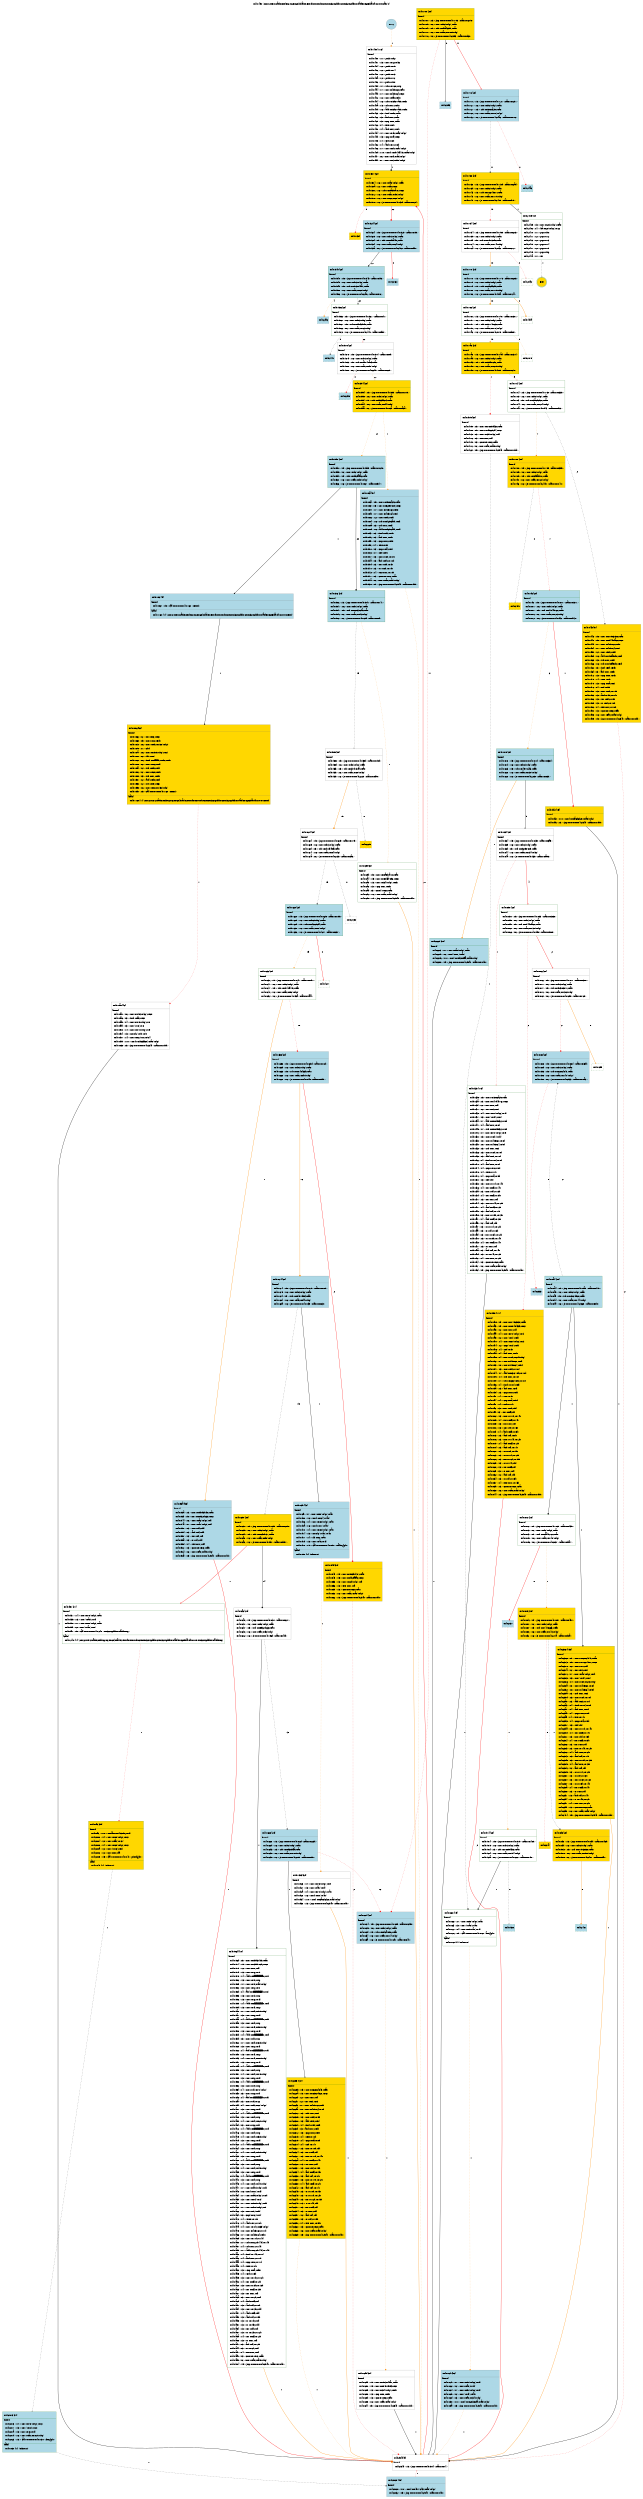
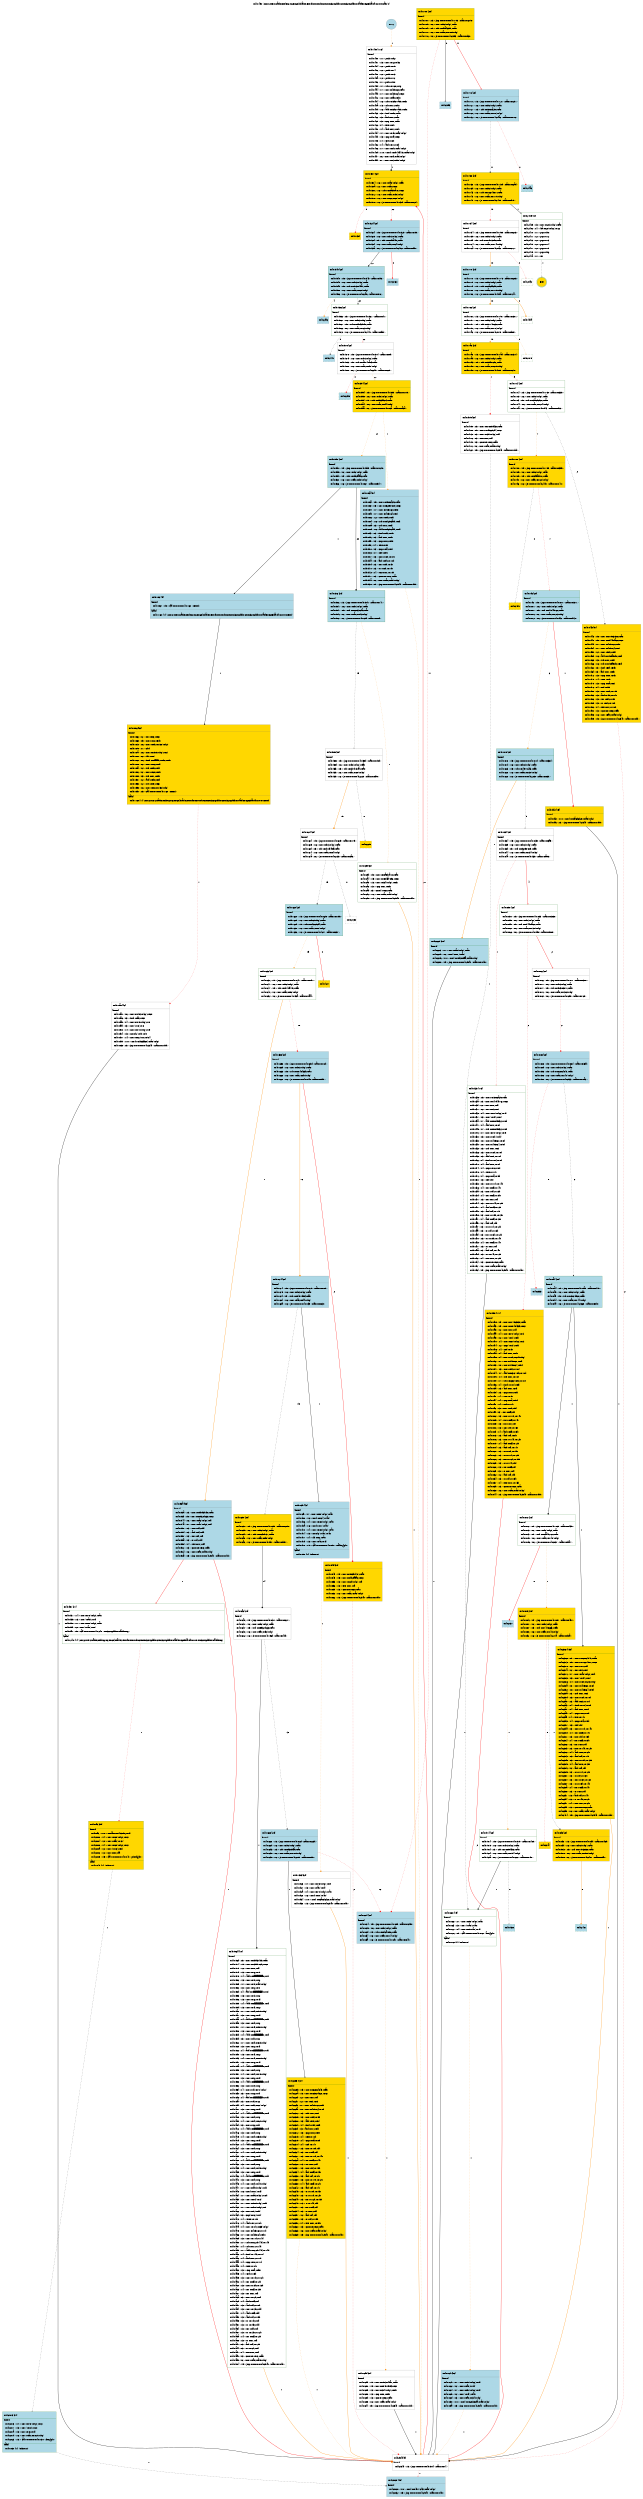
(391, 213) -> (391, 213)
(525, 804) -> (525, 804)
(324, 984) -> (324, 984)
(597, 1067) -> none
(550, 1180) -> (571, 1179)
(215, 1576) -> (170, 1581)
(416, 2474) -> (419, 2473)
